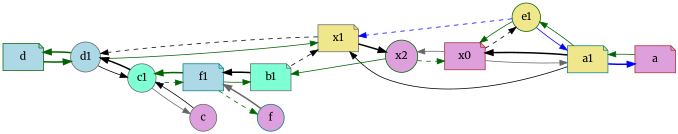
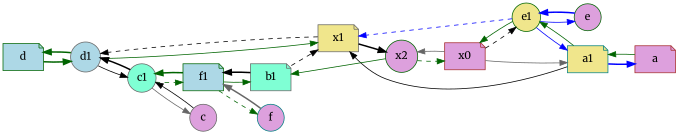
none -> (588, 17)
(530, 53) -> none
(203, 77) -> (203, 77)
